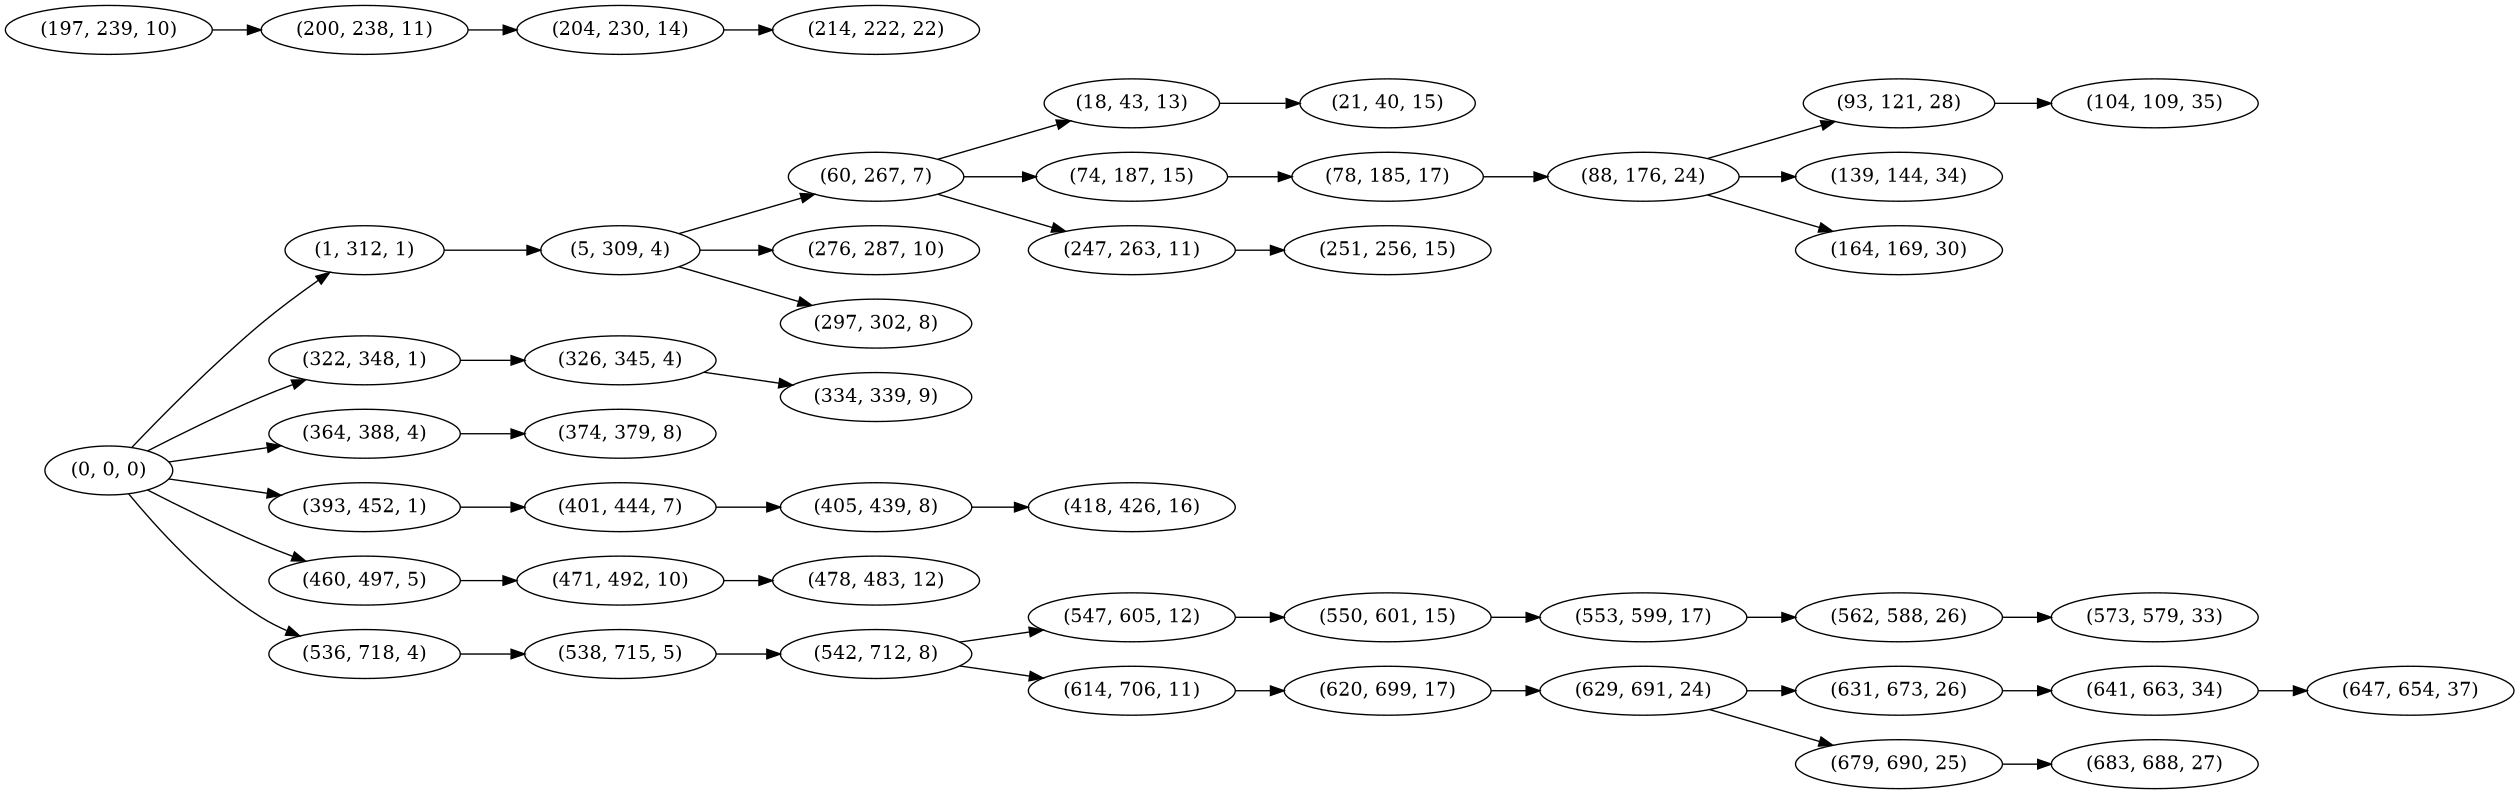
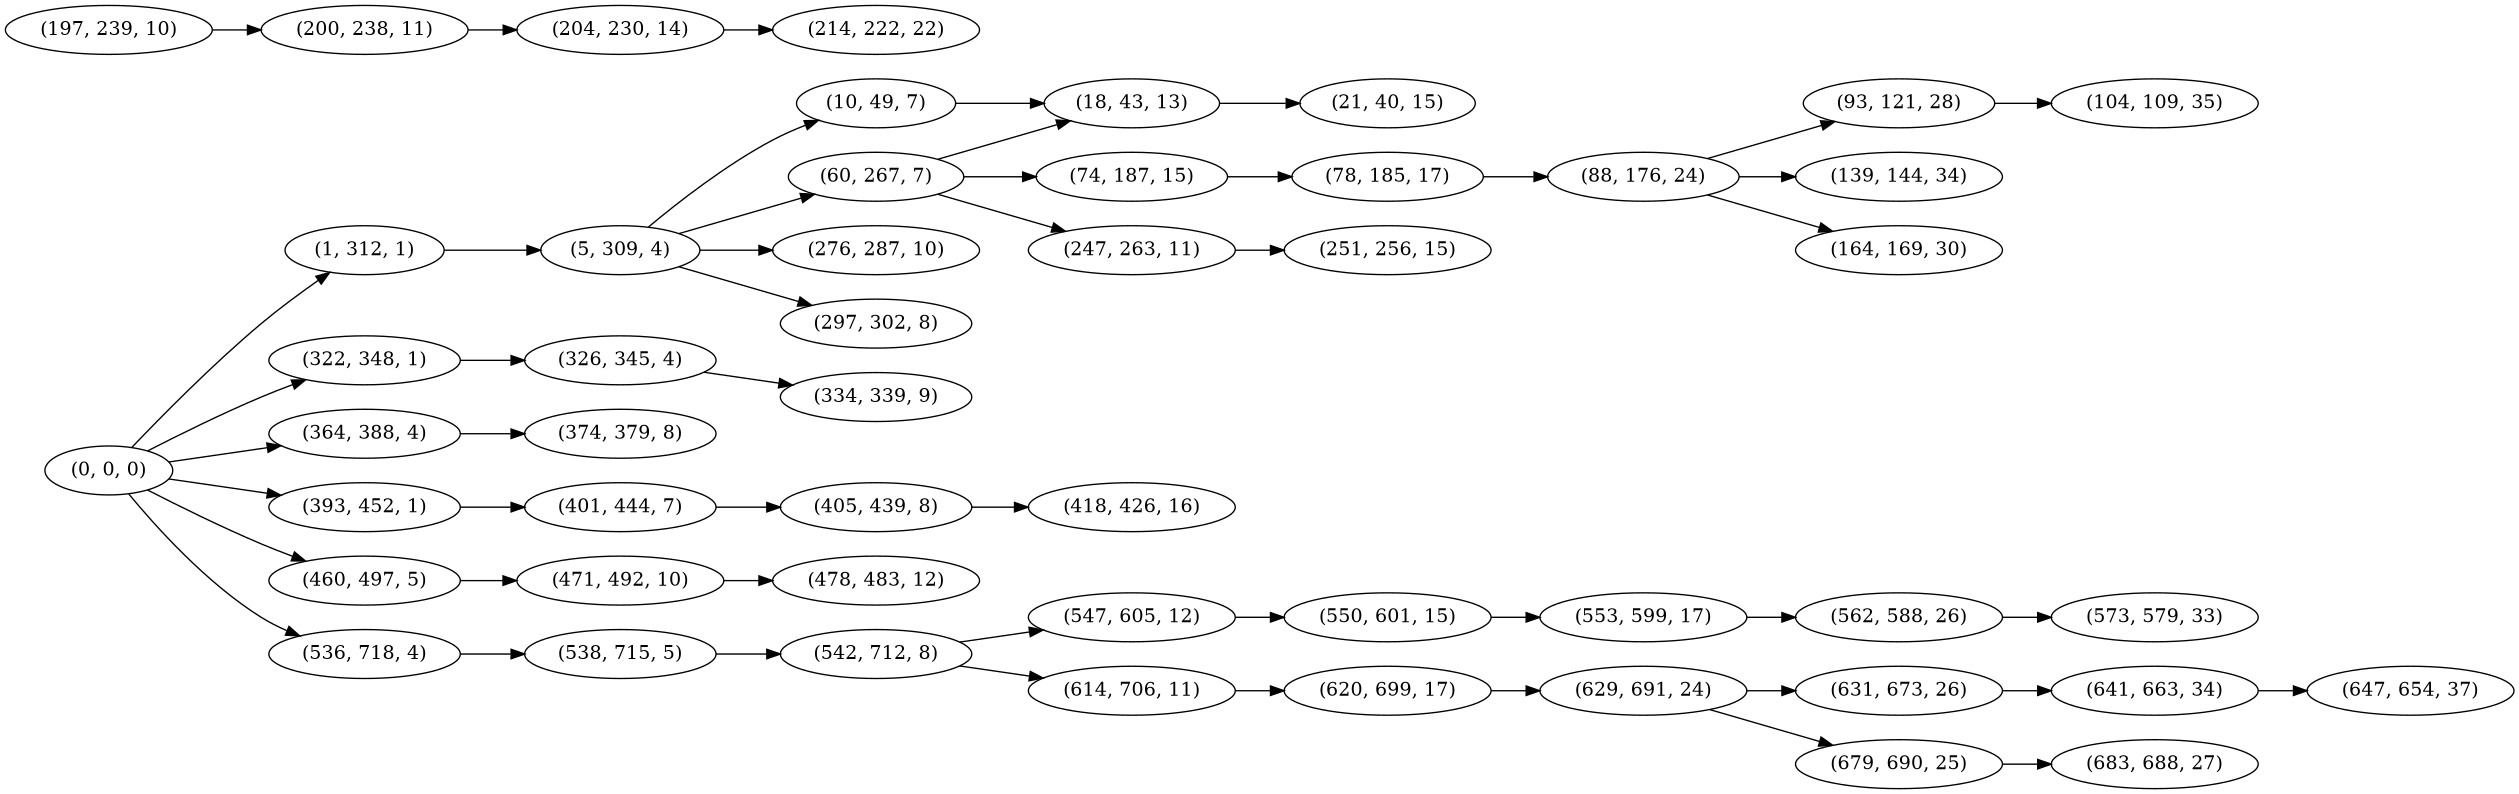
none -> (876, 103)
